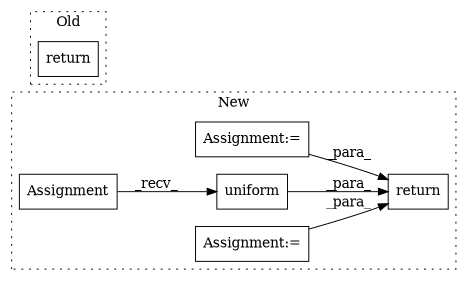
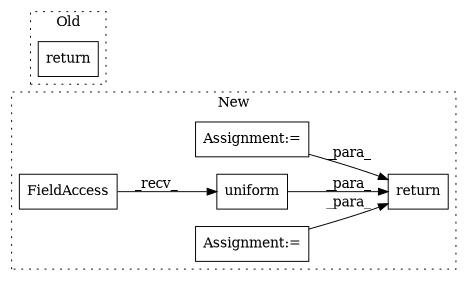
(68, 192) -> (68, 192)
